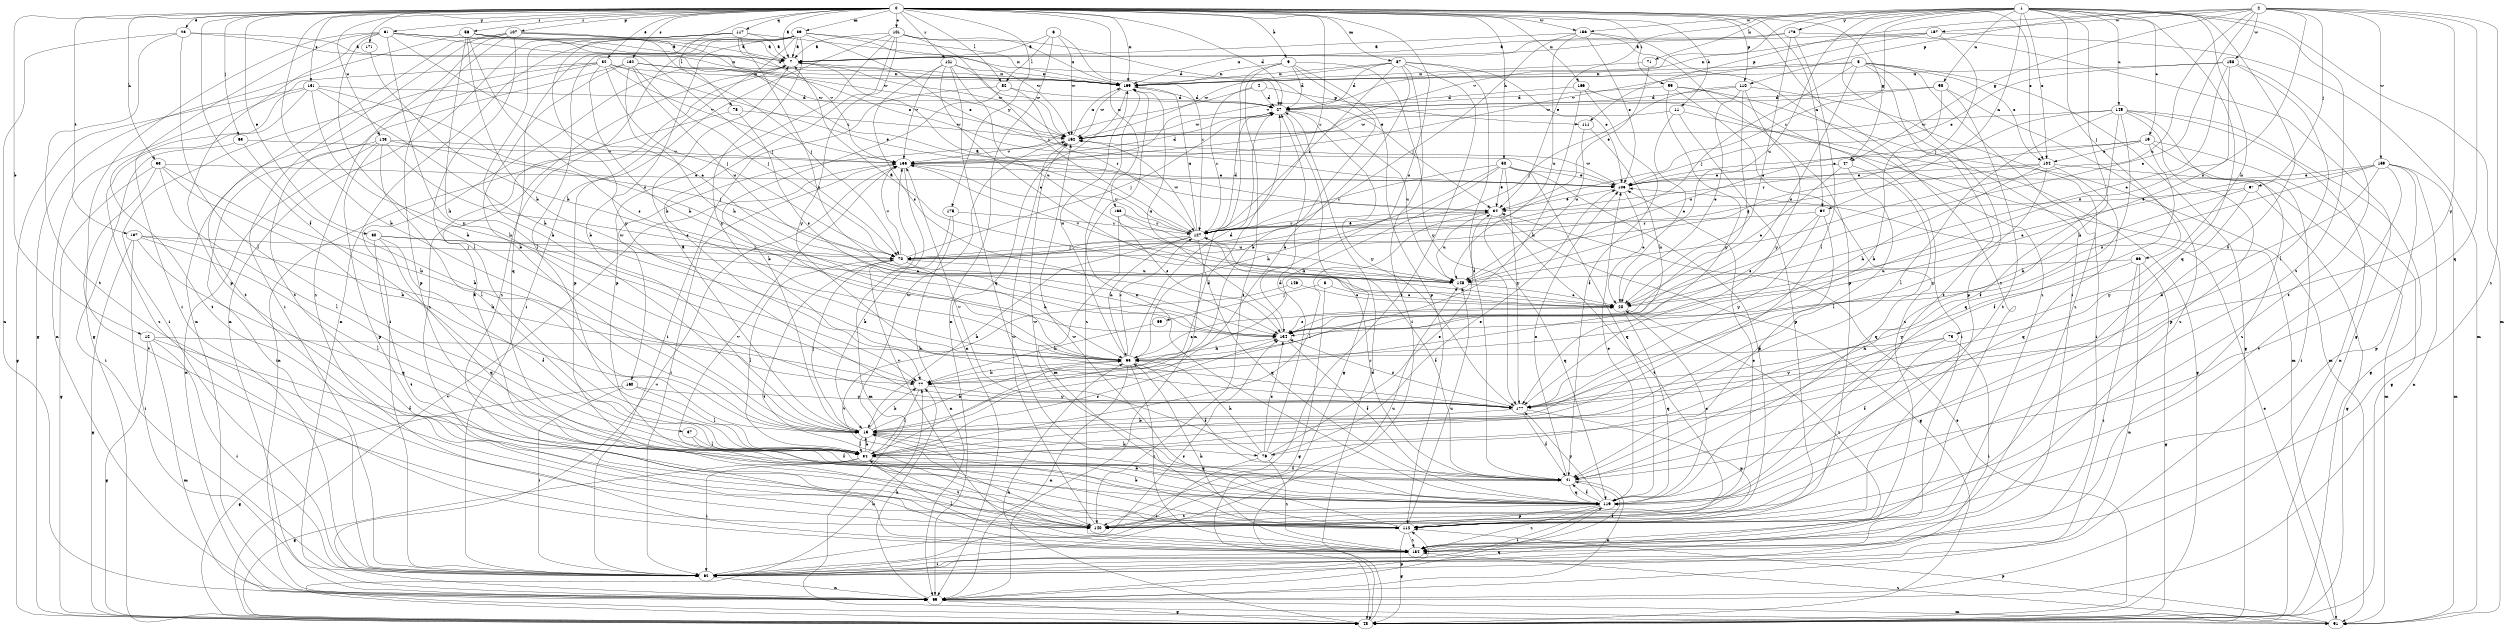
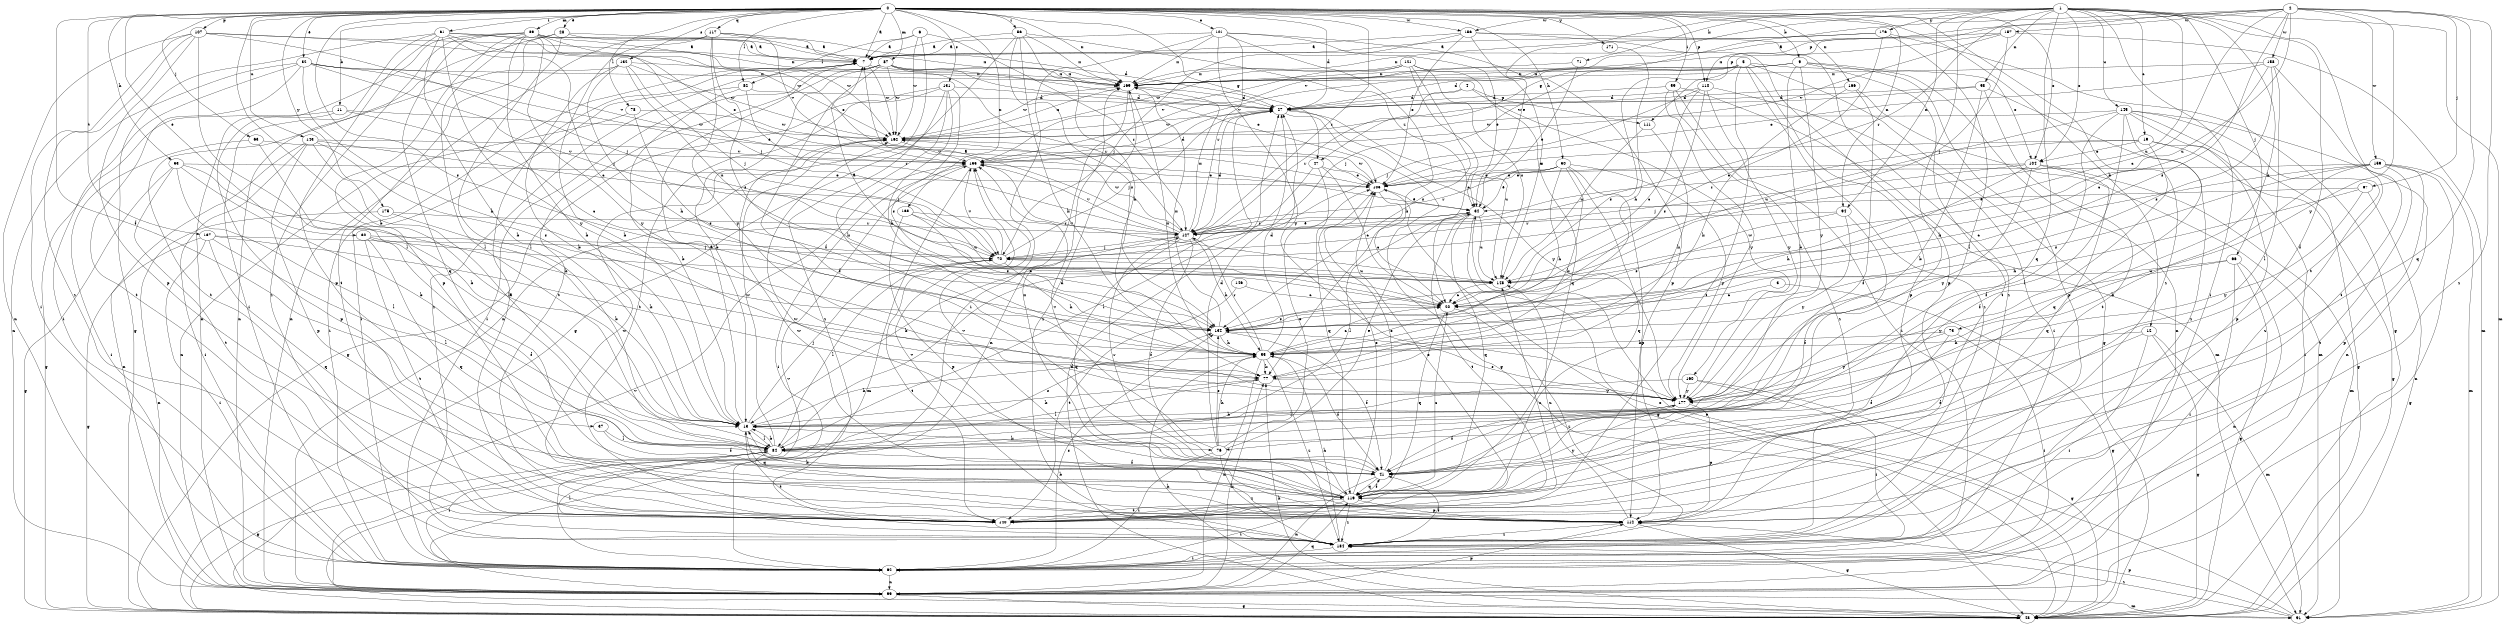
(922, 34) -> none
(755, 247) -> (826, 247)
(1160, 322) -> none
(1056, 373) -> (953, 367)
